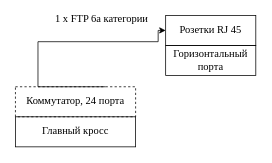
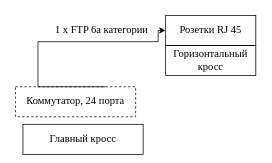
(102, 19) -> (102, 30)
(210, 60) -> (210, 60)
(75, 132) -> (83, 139)
